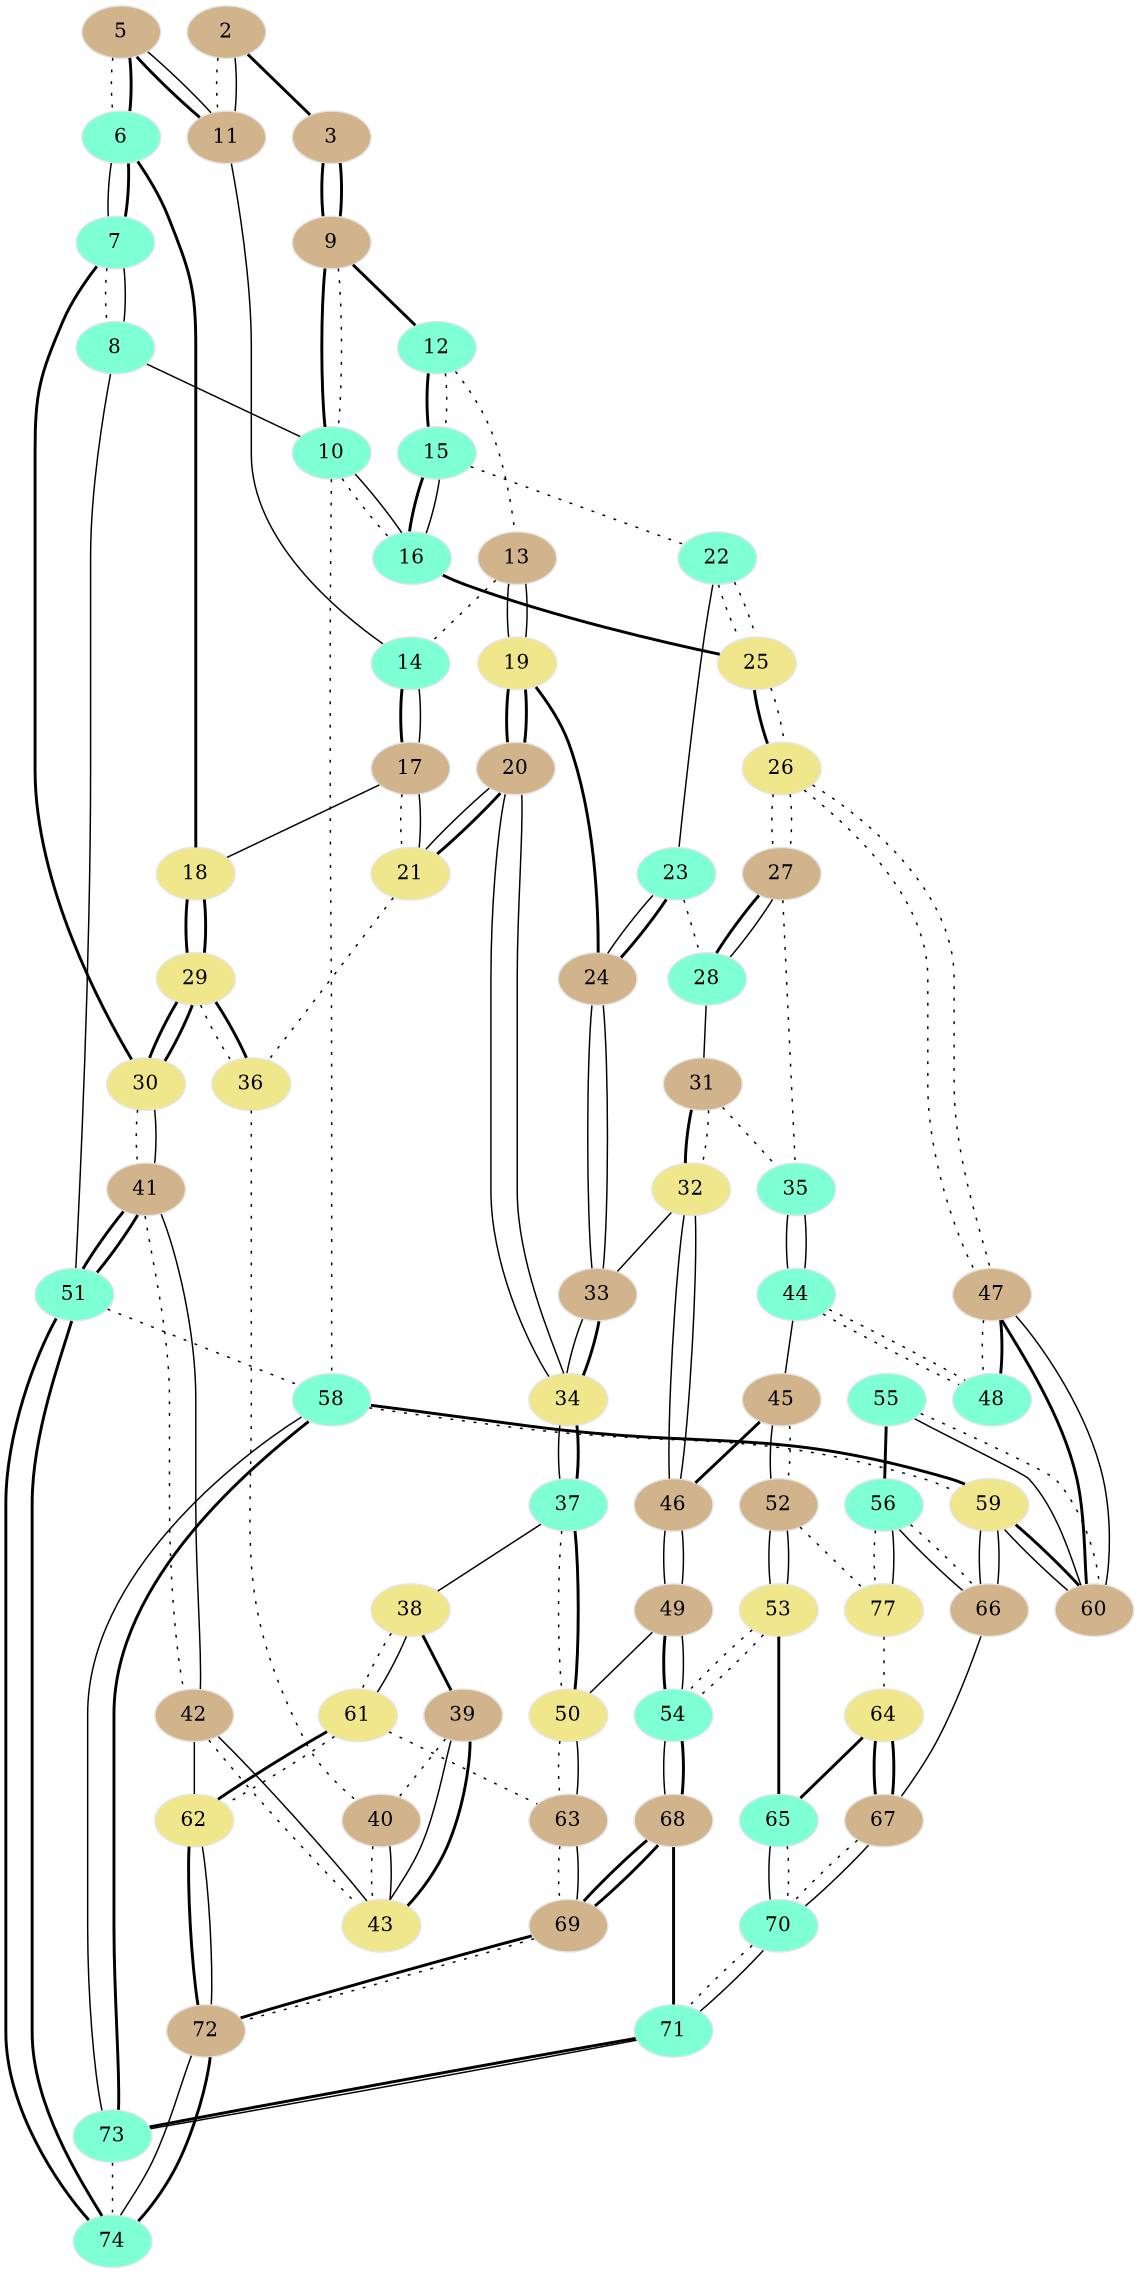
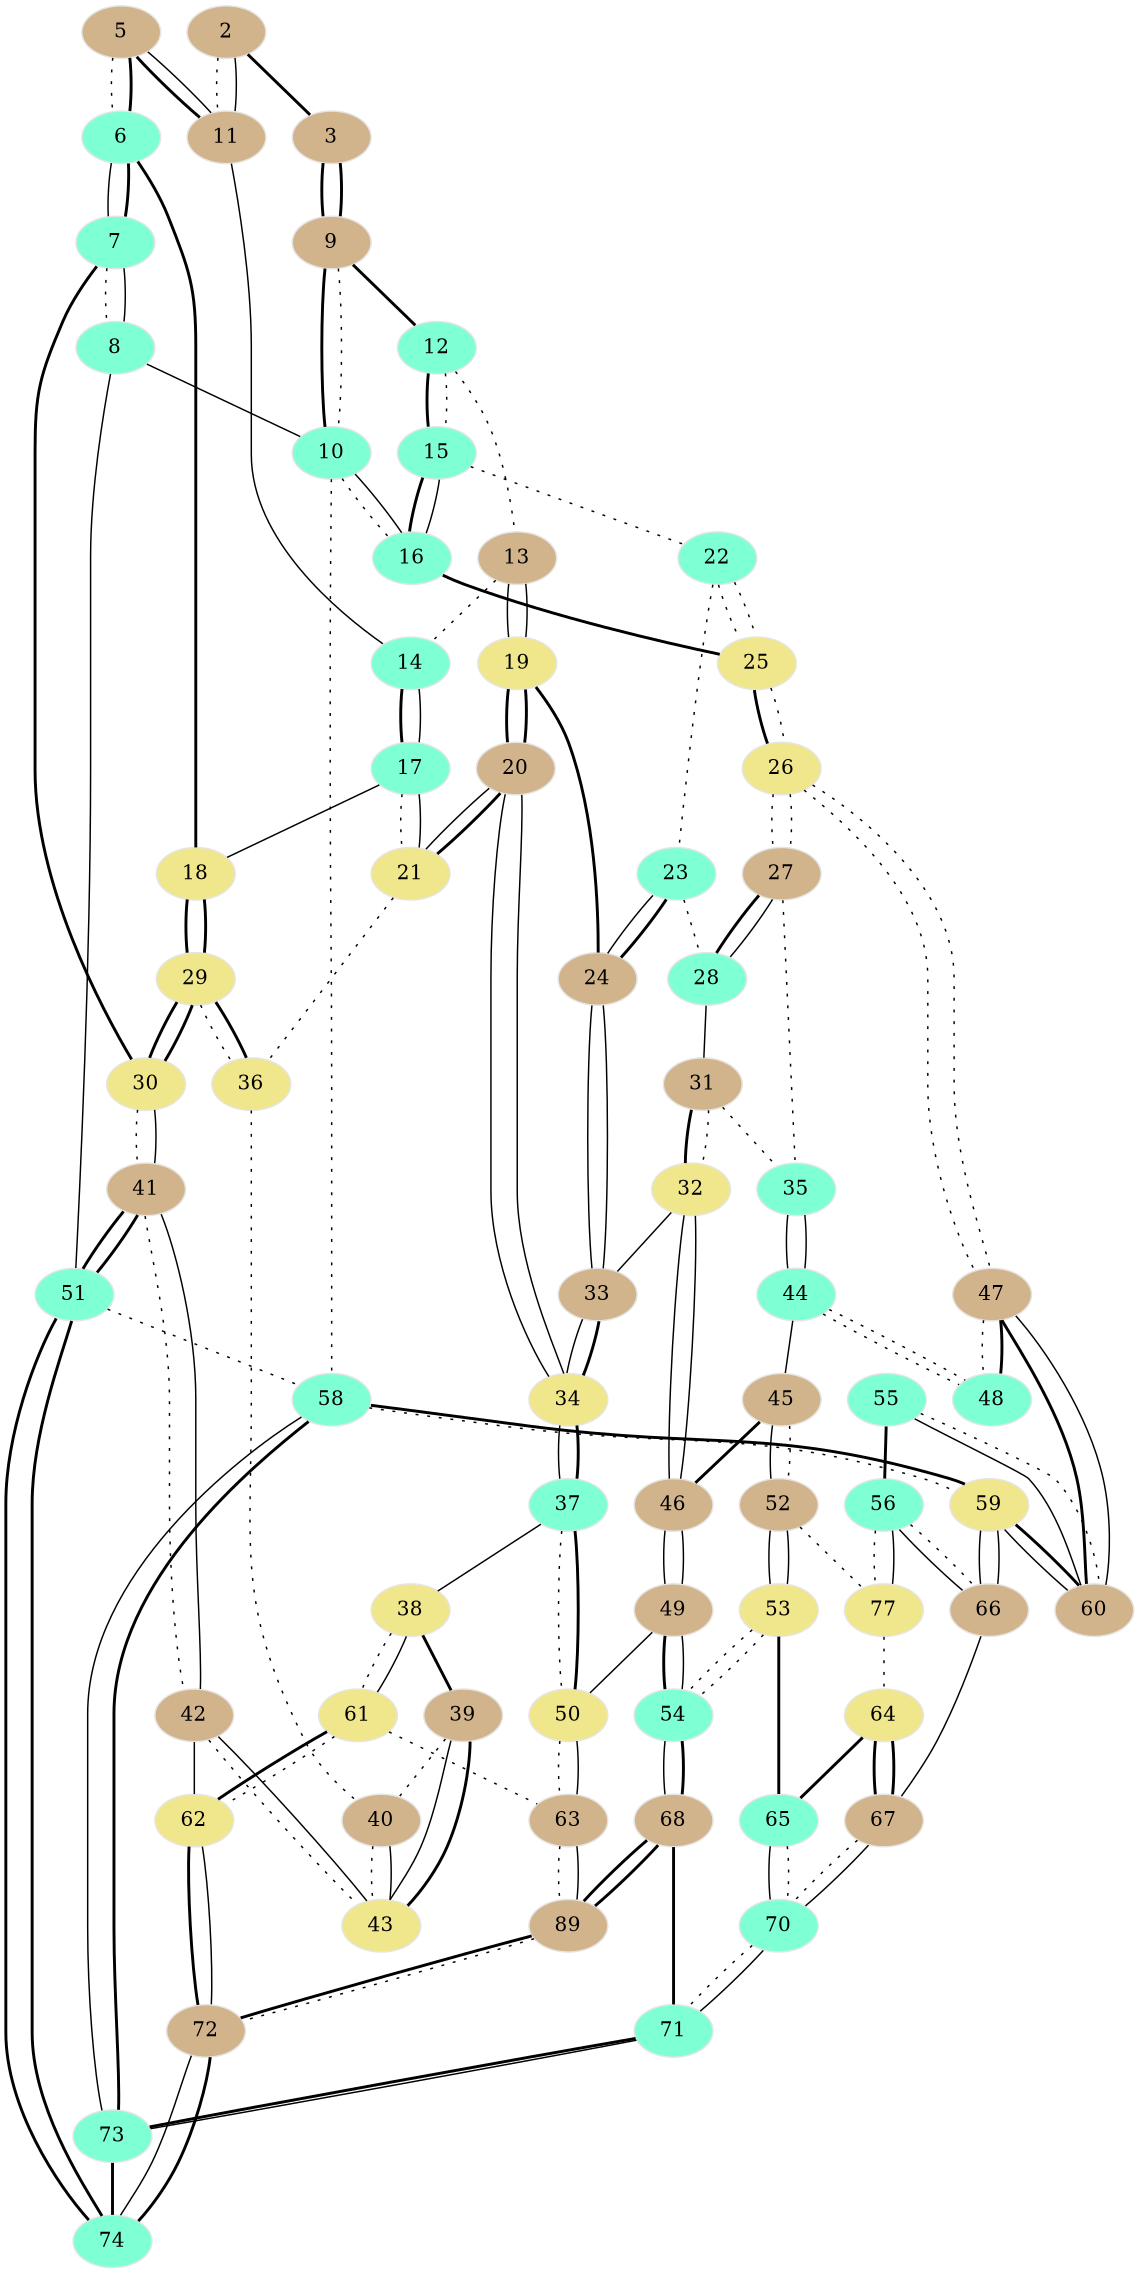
(694, 716) -> (694, 716)
(411, 769) -> (411, 769)
(568, 1926) -> (568, 1926)
(113, 2189) -> (113, 2189)
